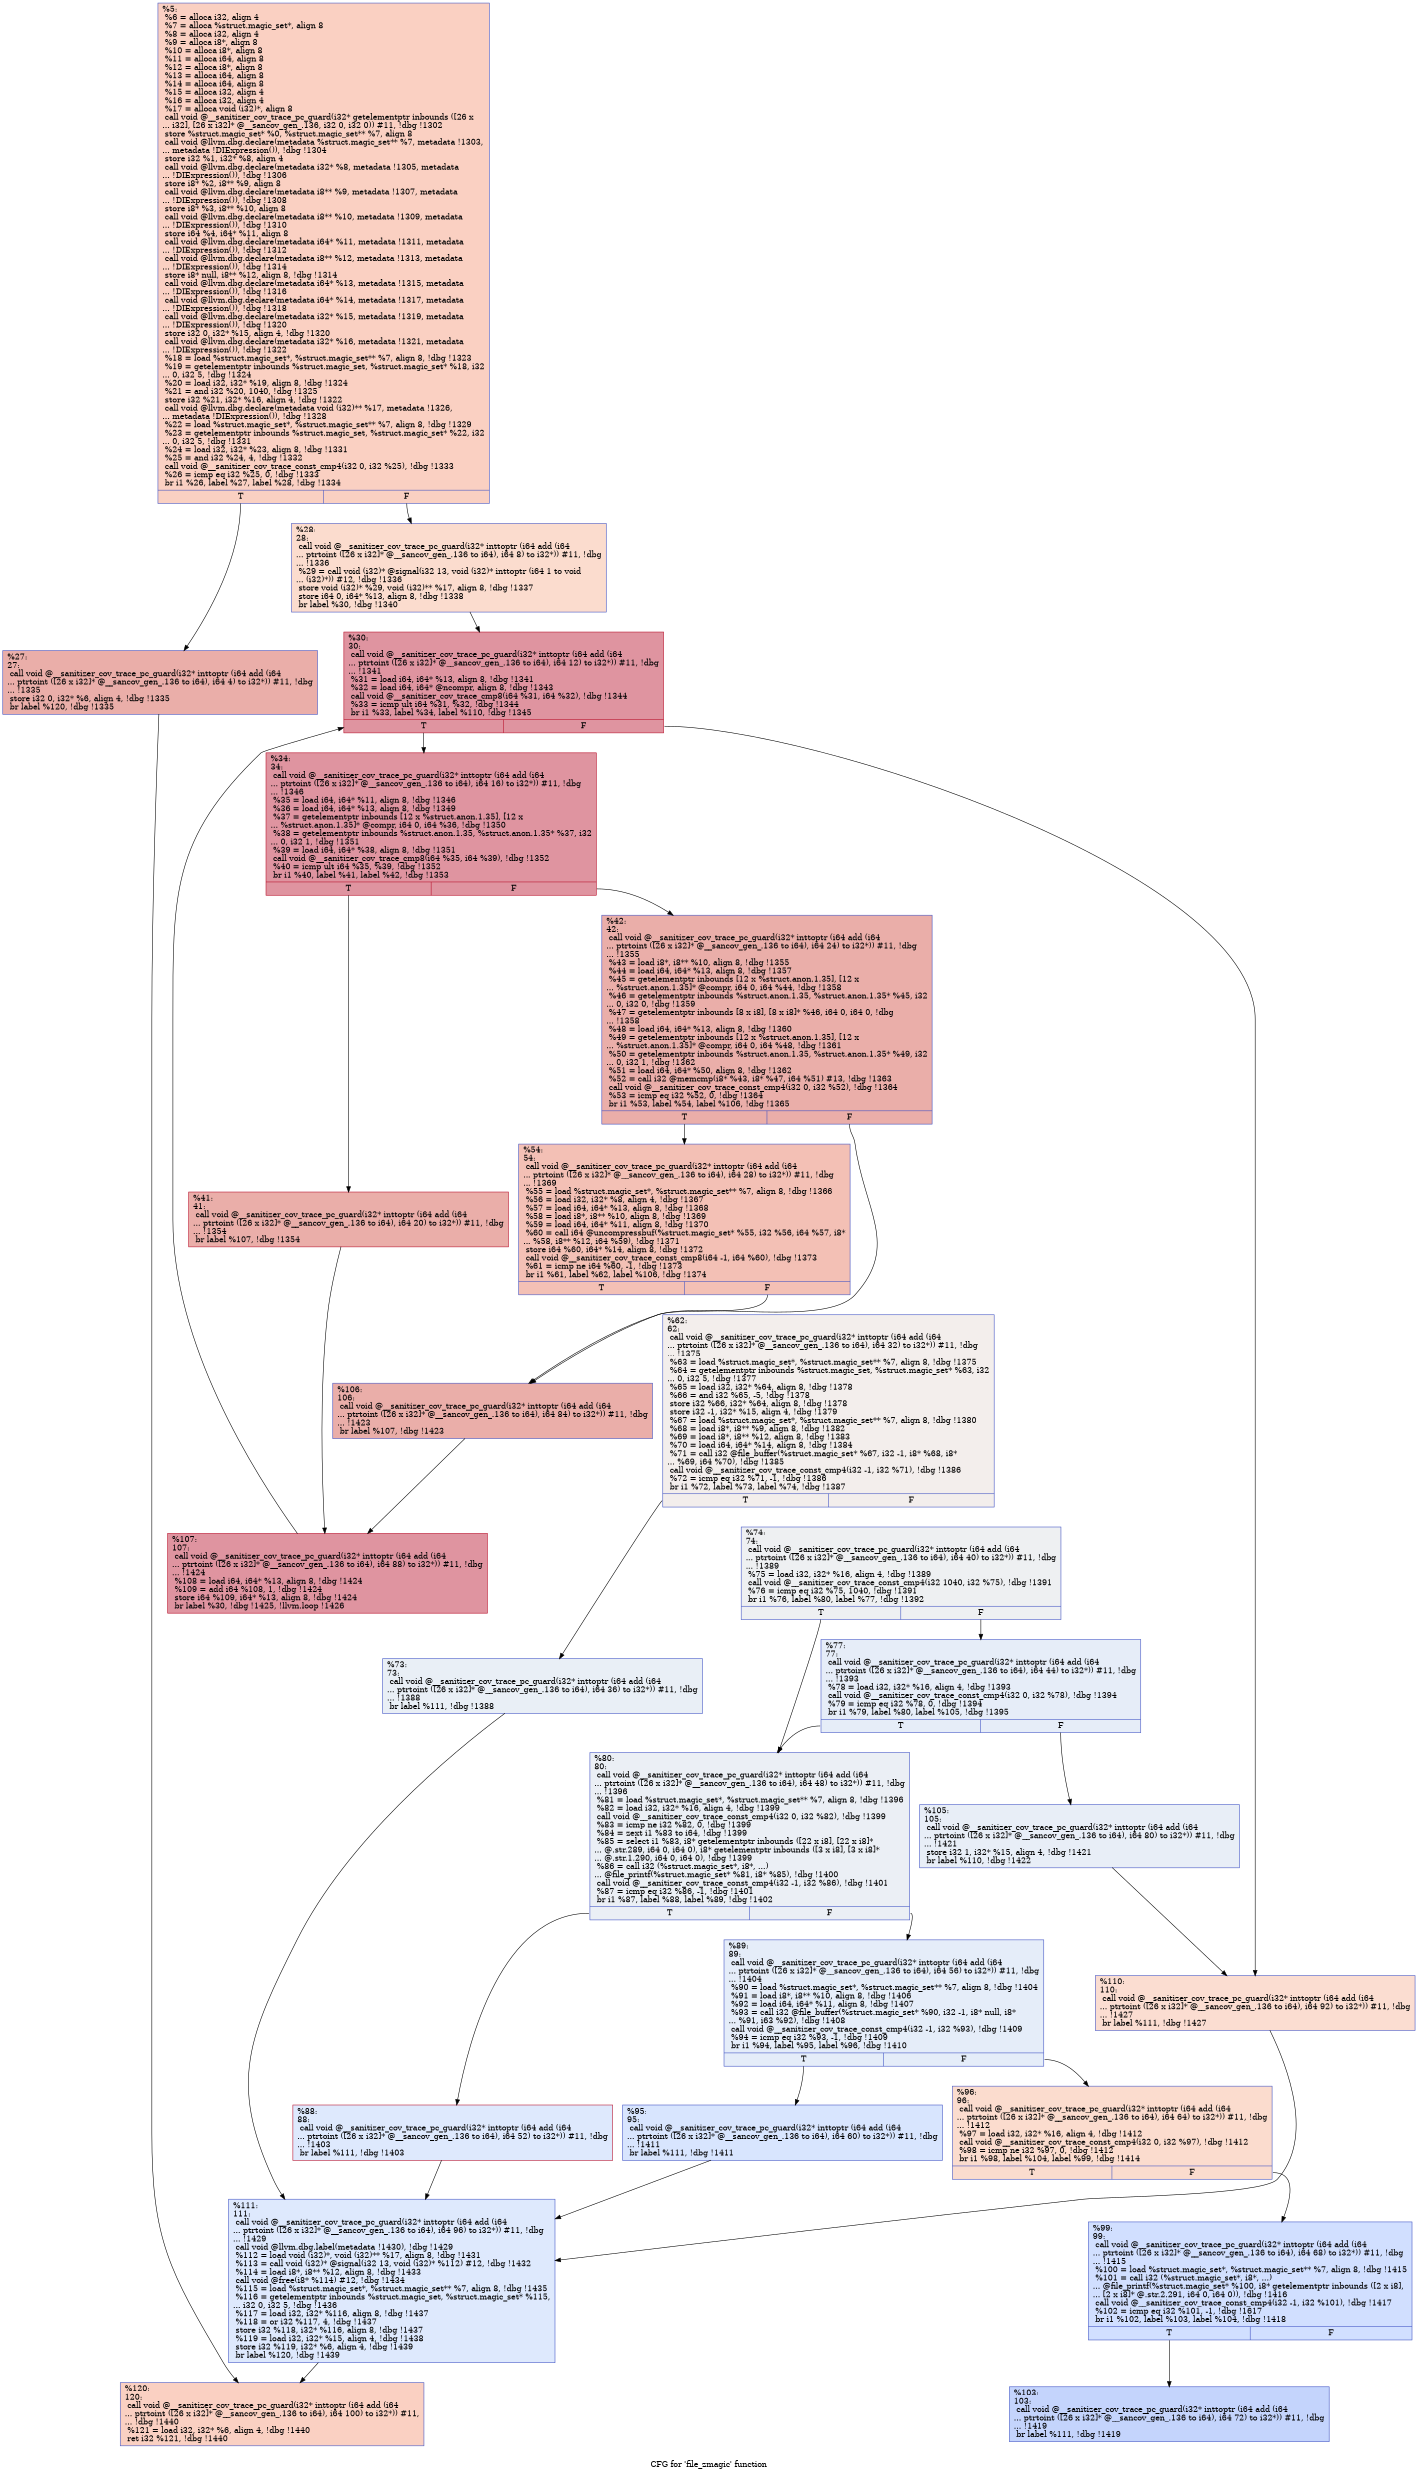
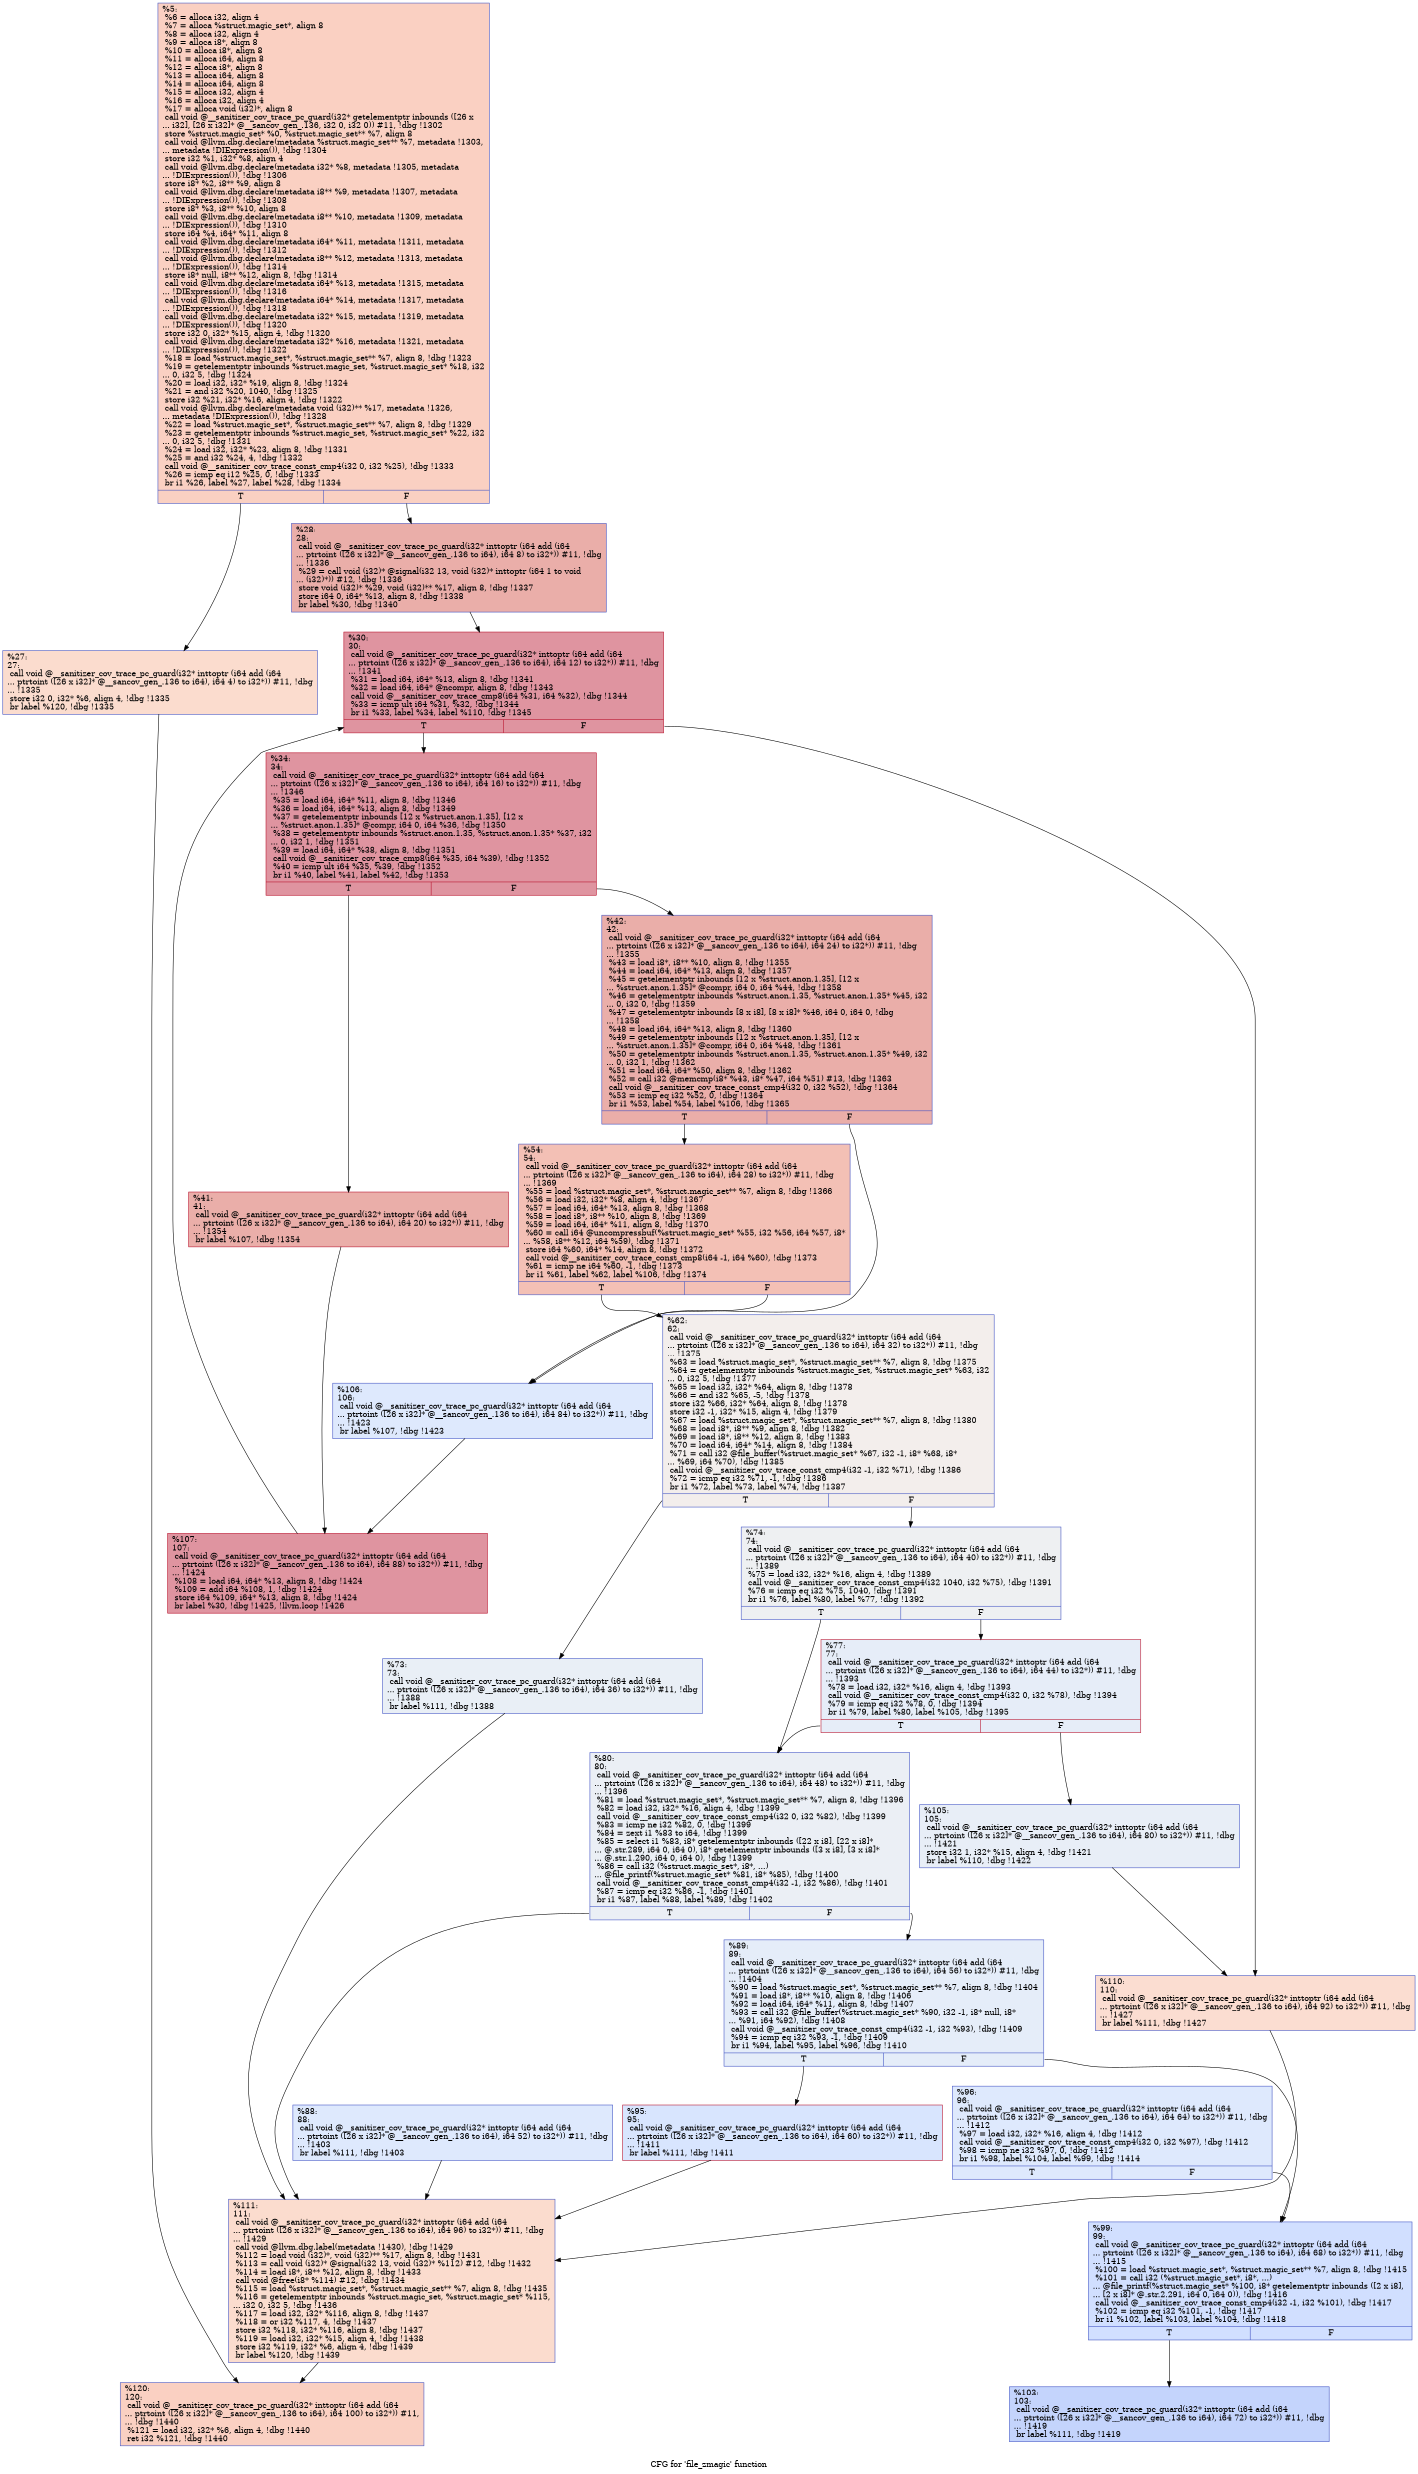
(241, 475) -> (241, 475)
(449, 568) -> (449, 568)
(160, 682) -> (160, 682)
none -> (625, 1311)
(493, 1411) -> (493, 1411)
none -> (911, 1514)
(981, 1686) -> (981, 1686)
(495, 1983) -> (361, 1980)
(787, 2021) -> (787, 2021)
(1067, 2066) -> (1231, 2069)
(453, 2133) -> (453, 2133)
(782, 2133) -> (782, 2133)
(1112, 2133) -> (1112, 2133)
(392, 2281) -> (392, 2281)
(1178, 2311) -> (1178, 2311)
